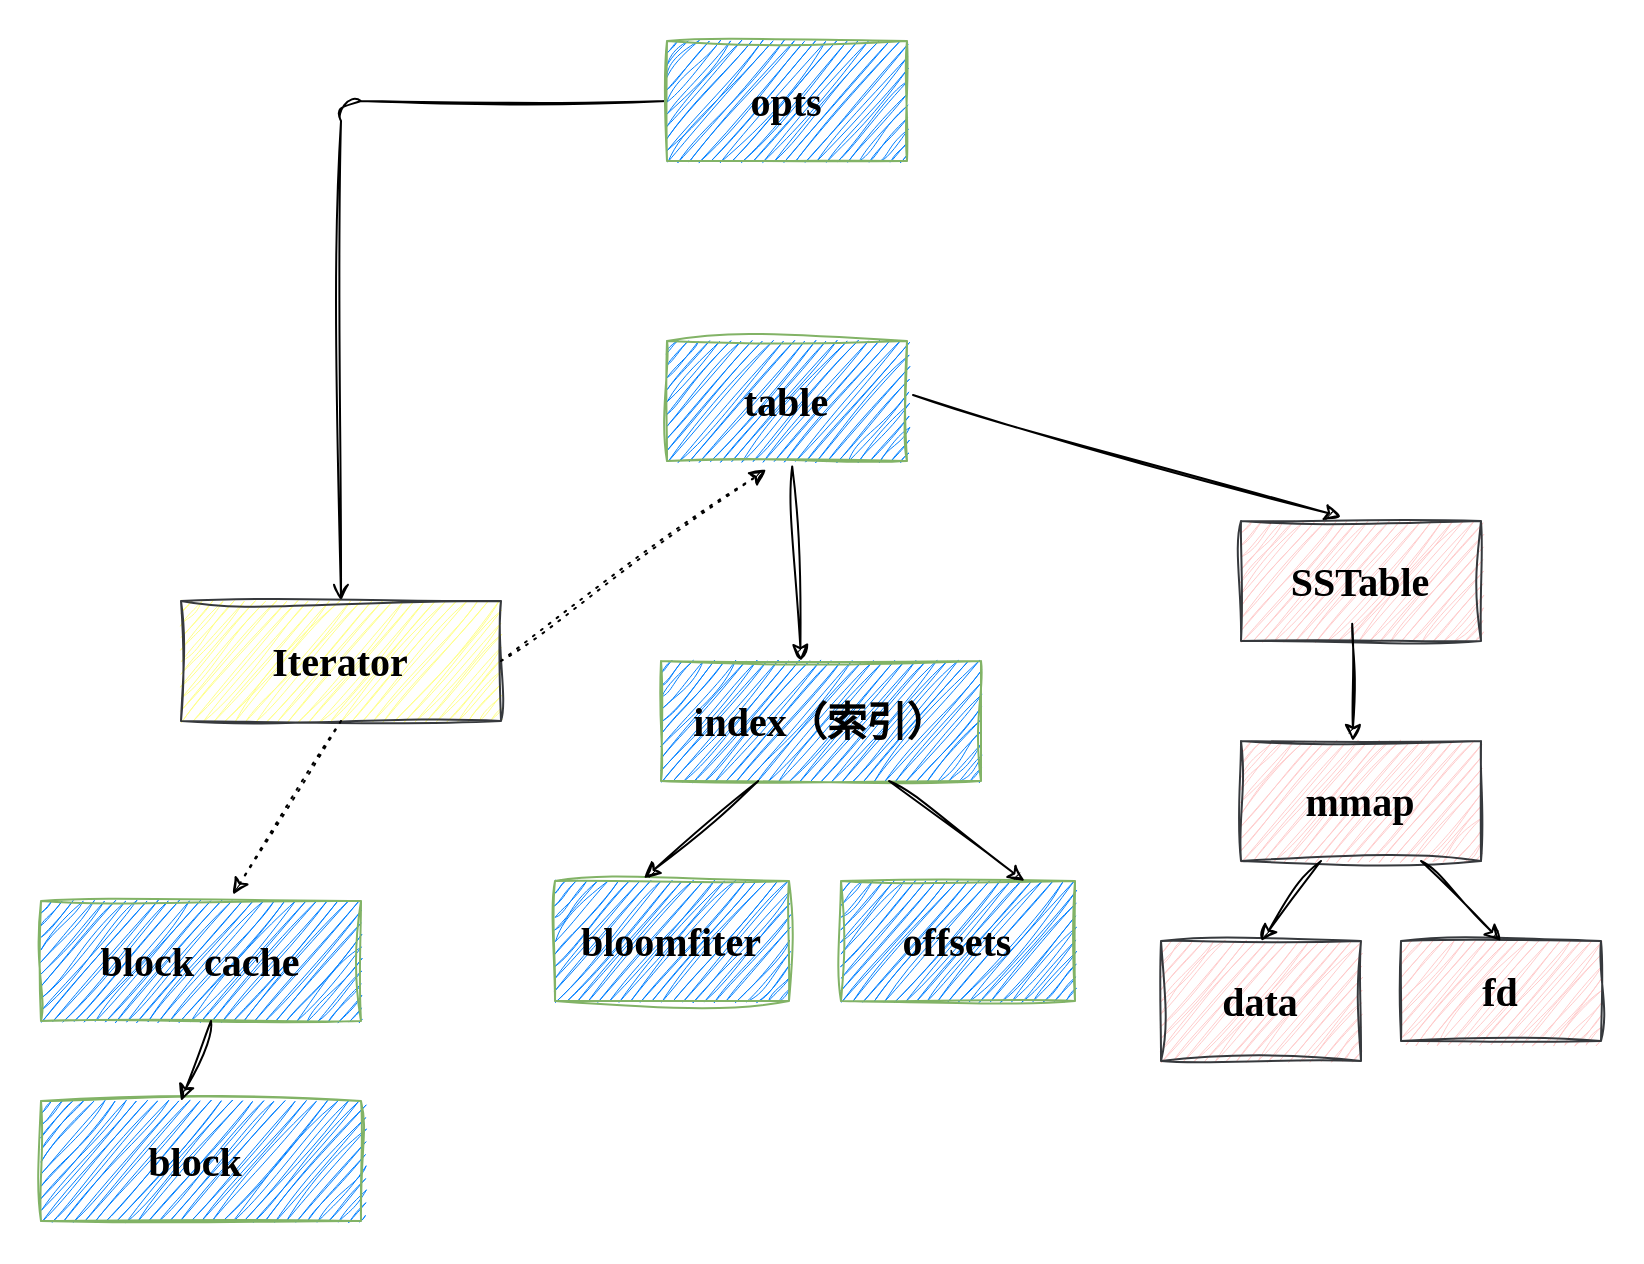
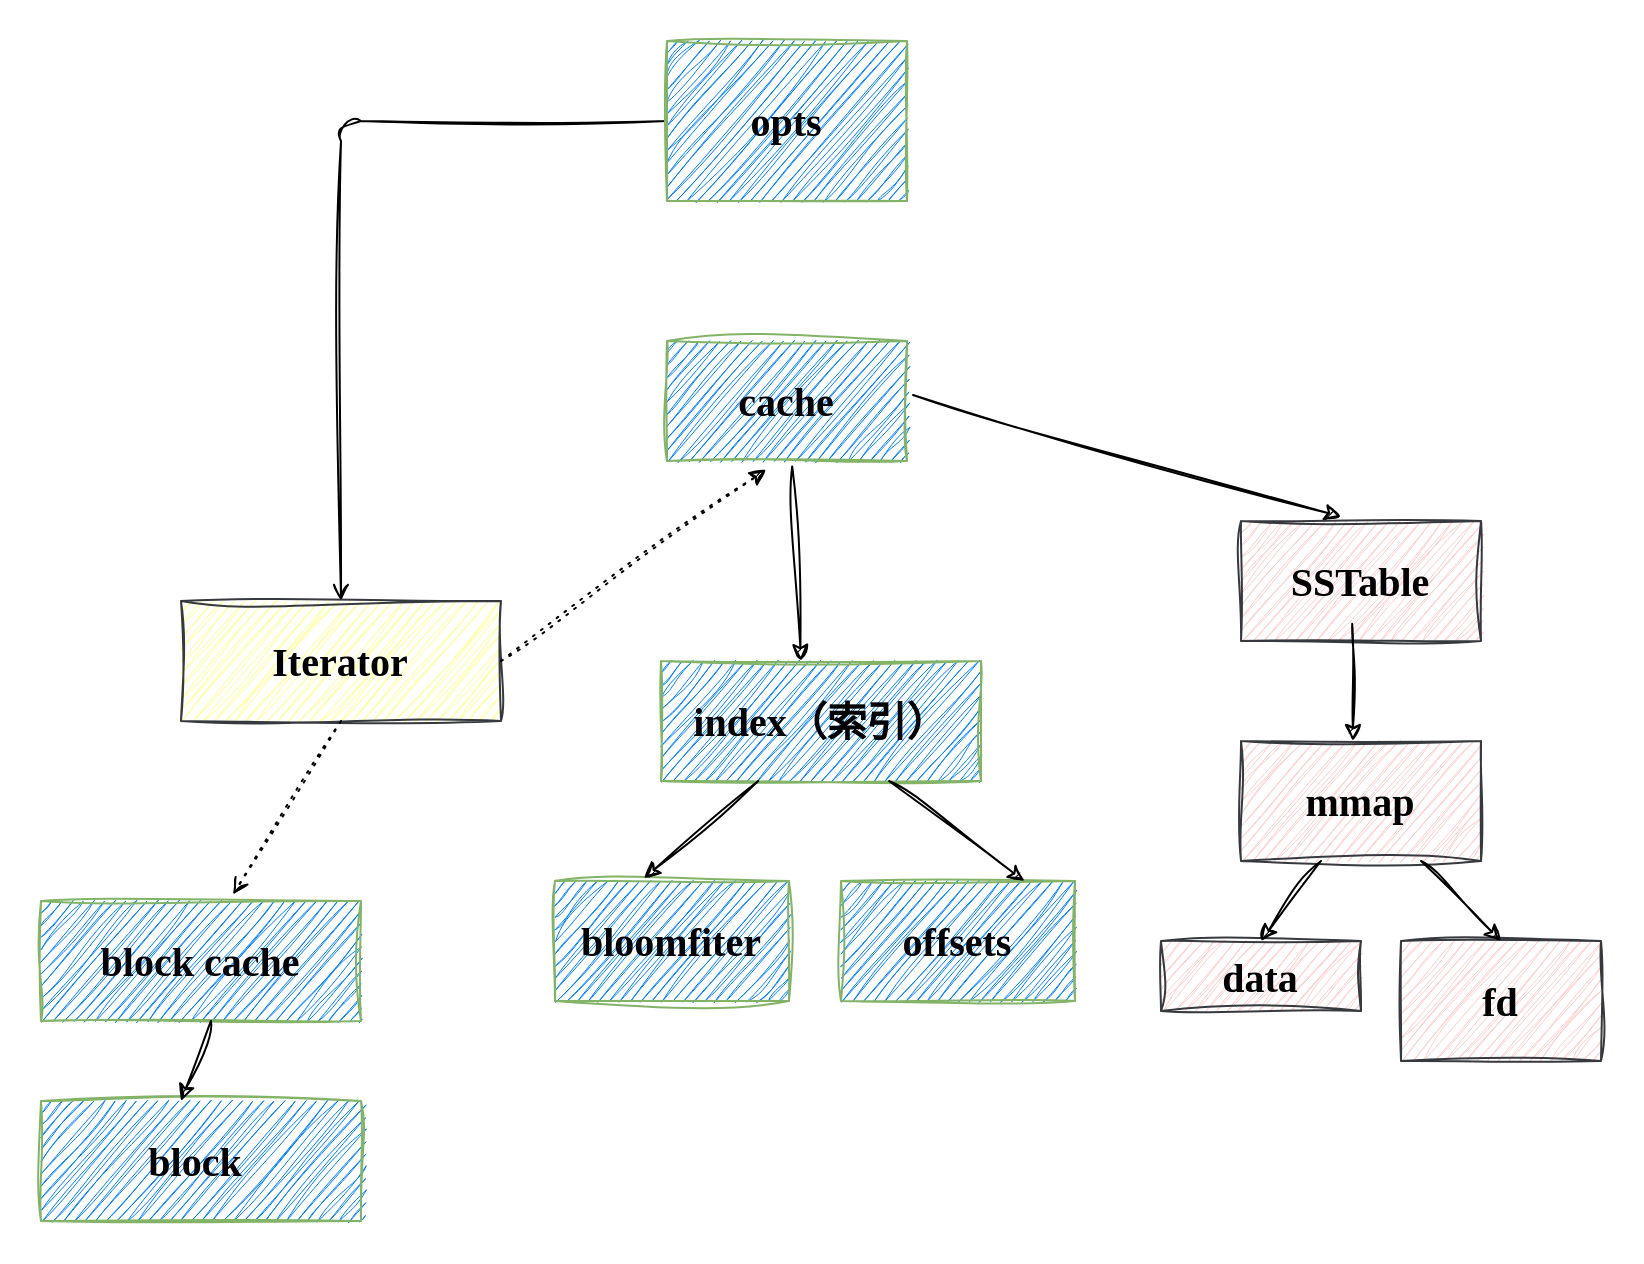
(787, 101) -> (787, 121)
(787, 401) -> (787, 401)
(241, 882) -> (239, 886)
(1501, 991) -> (1501, 1001)
(1261, 1001) -> (1261, 976)
